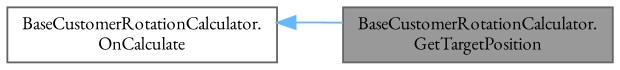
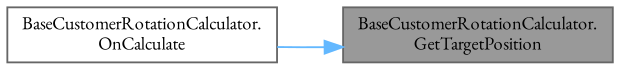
(319, 22) -> (301, 47)
